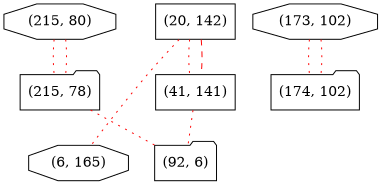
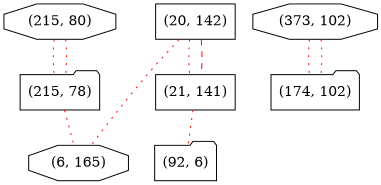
(315, 22) -> (315, 22)
(195, 92) -> (195, 92)
(123, 128) -> (69, 128)
